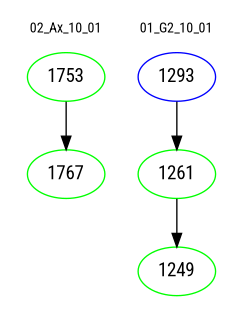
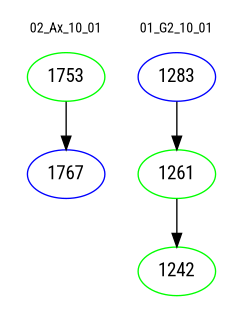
(177, 77) -> (177, 77)
(66, 174) -> (66, 174)
(177, 271) -> (177, 271)
